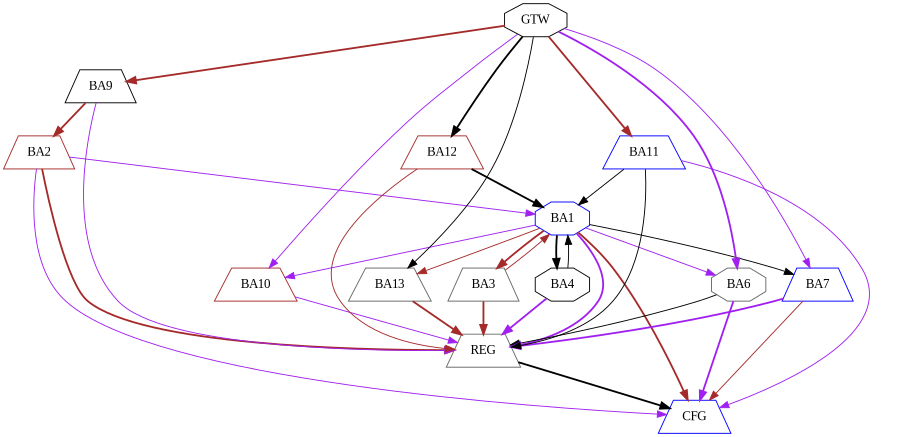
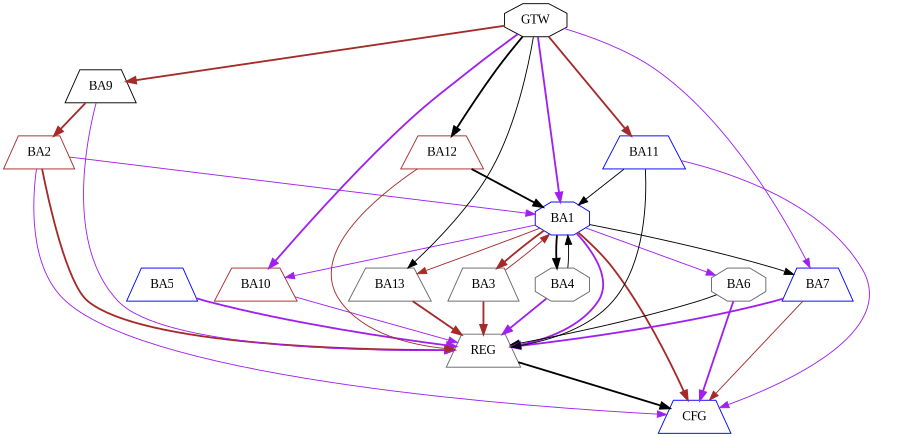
(681, 120) -> (548, 115)
(389, 139) -> (389, 139)
none -> (162, 285)
(562, 285) -> (562, 285)
